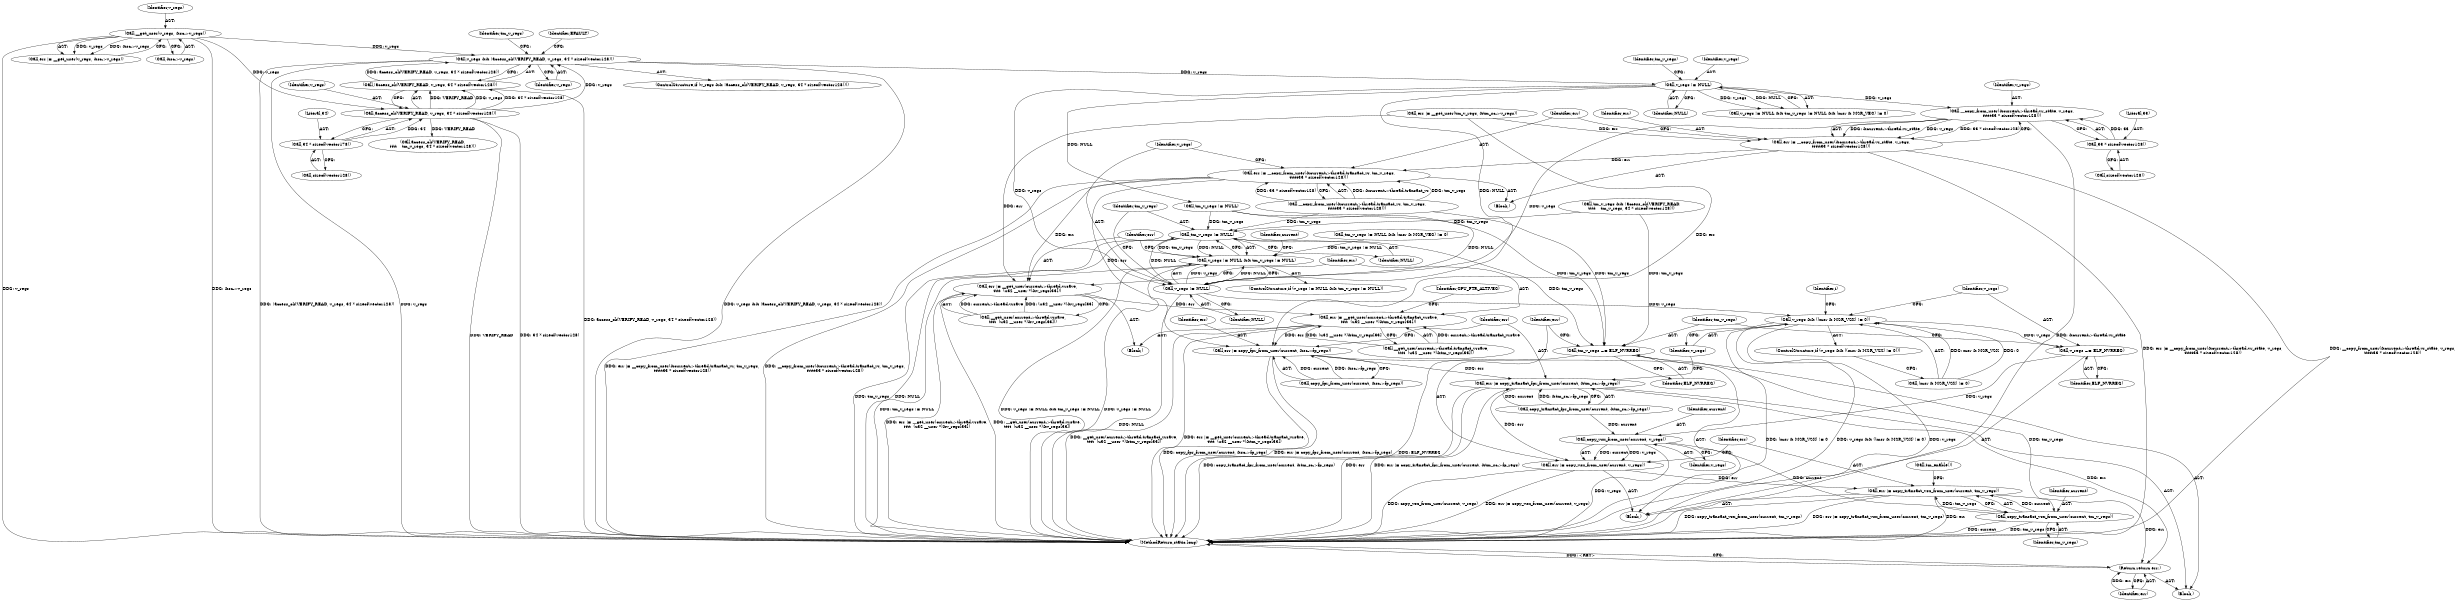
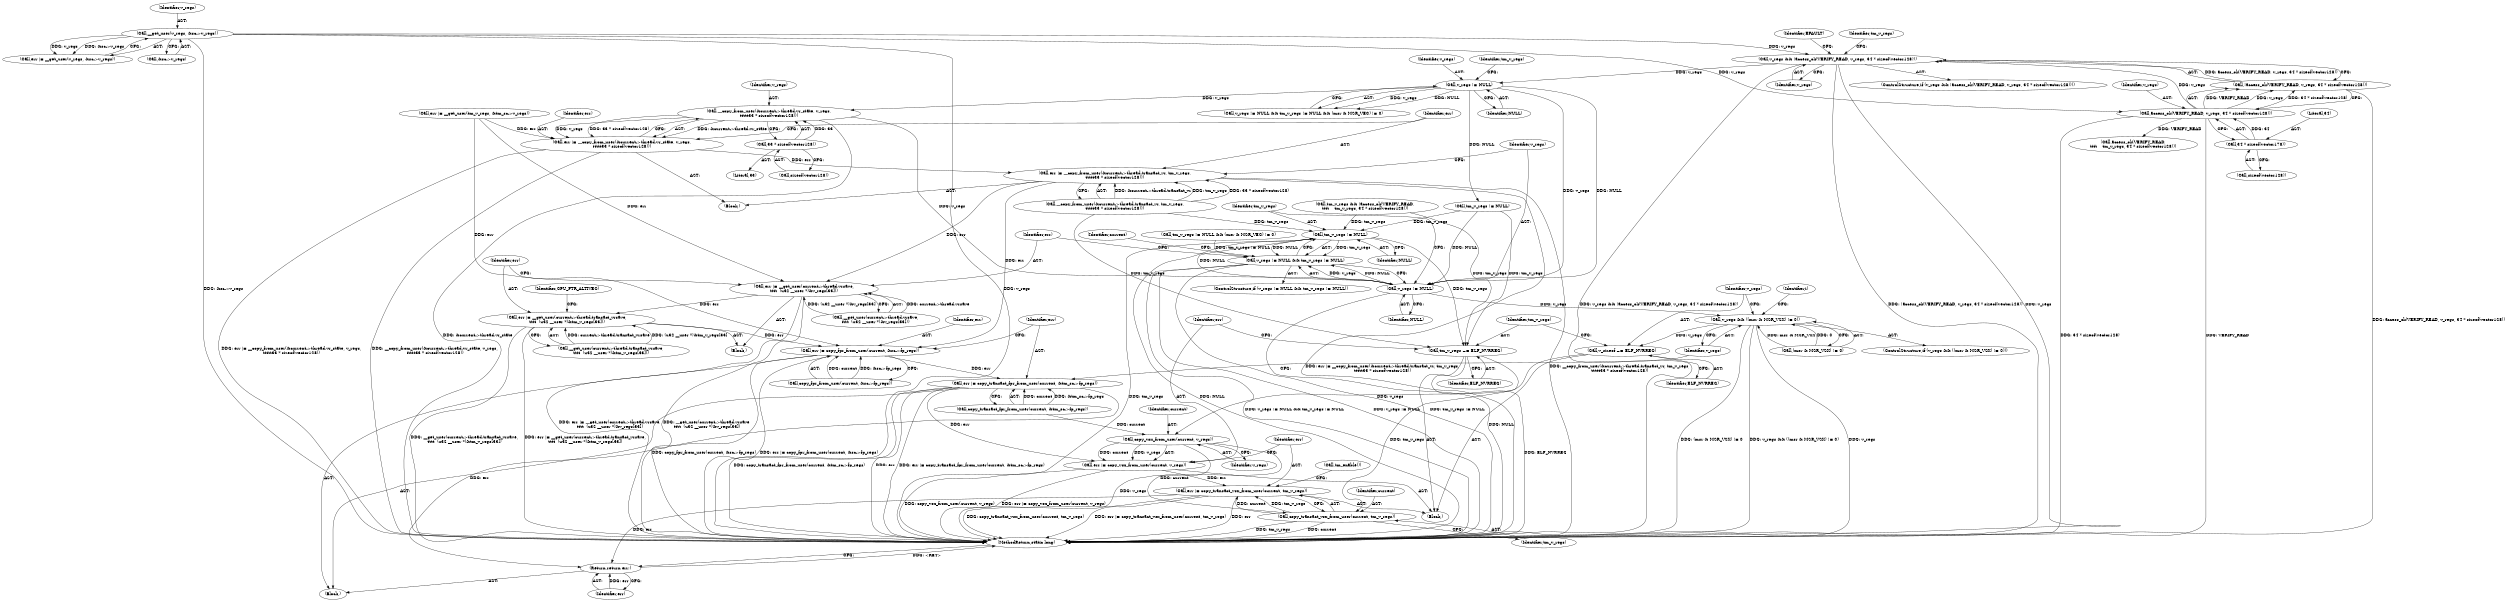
(2133, 129) -> (762, 157)
(2092, 351) -> (1622, 351)
(1887, 367) -> (1835, 331)
